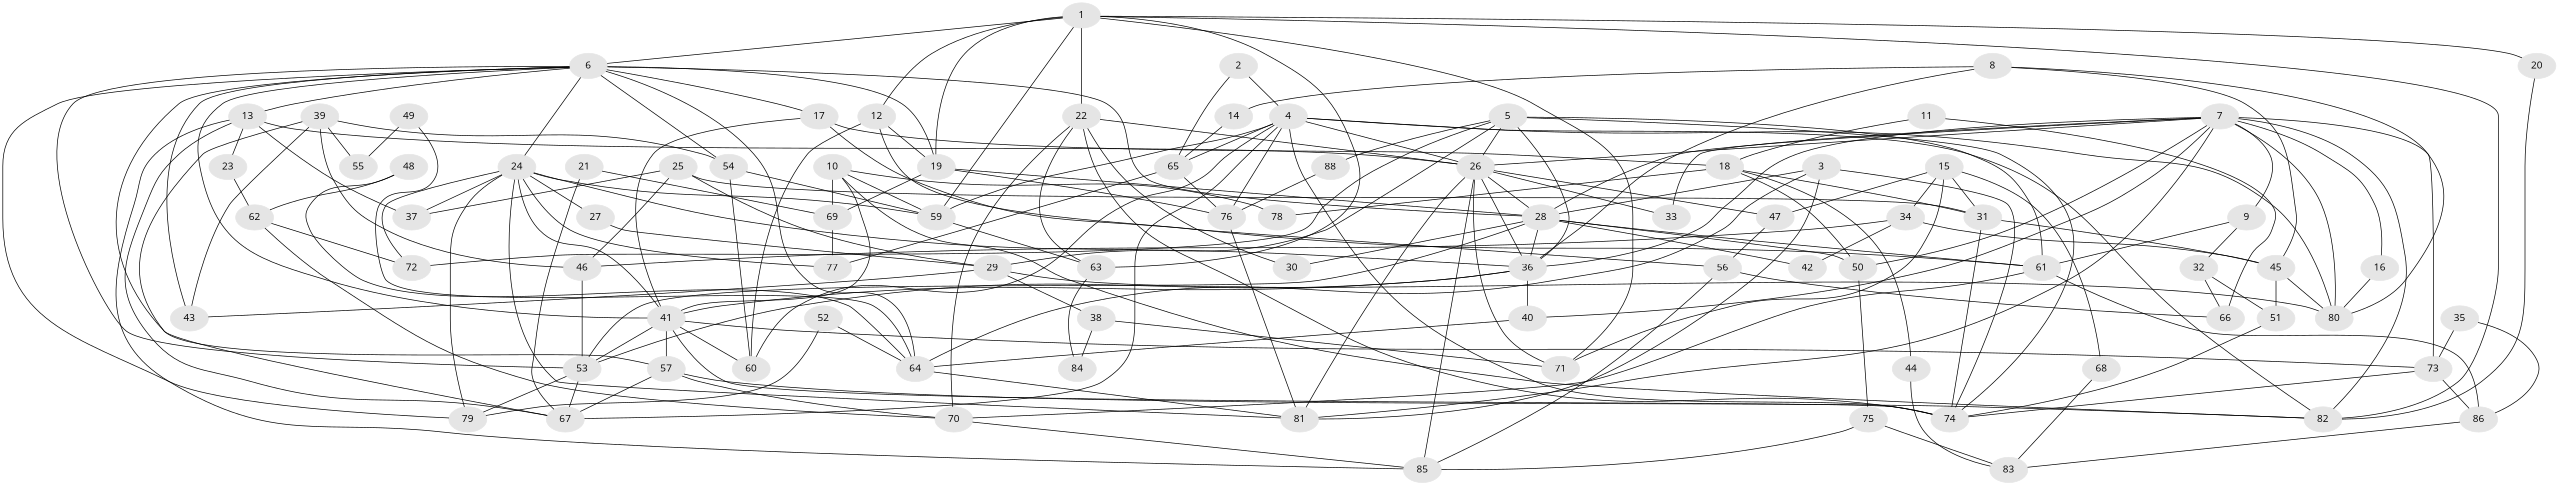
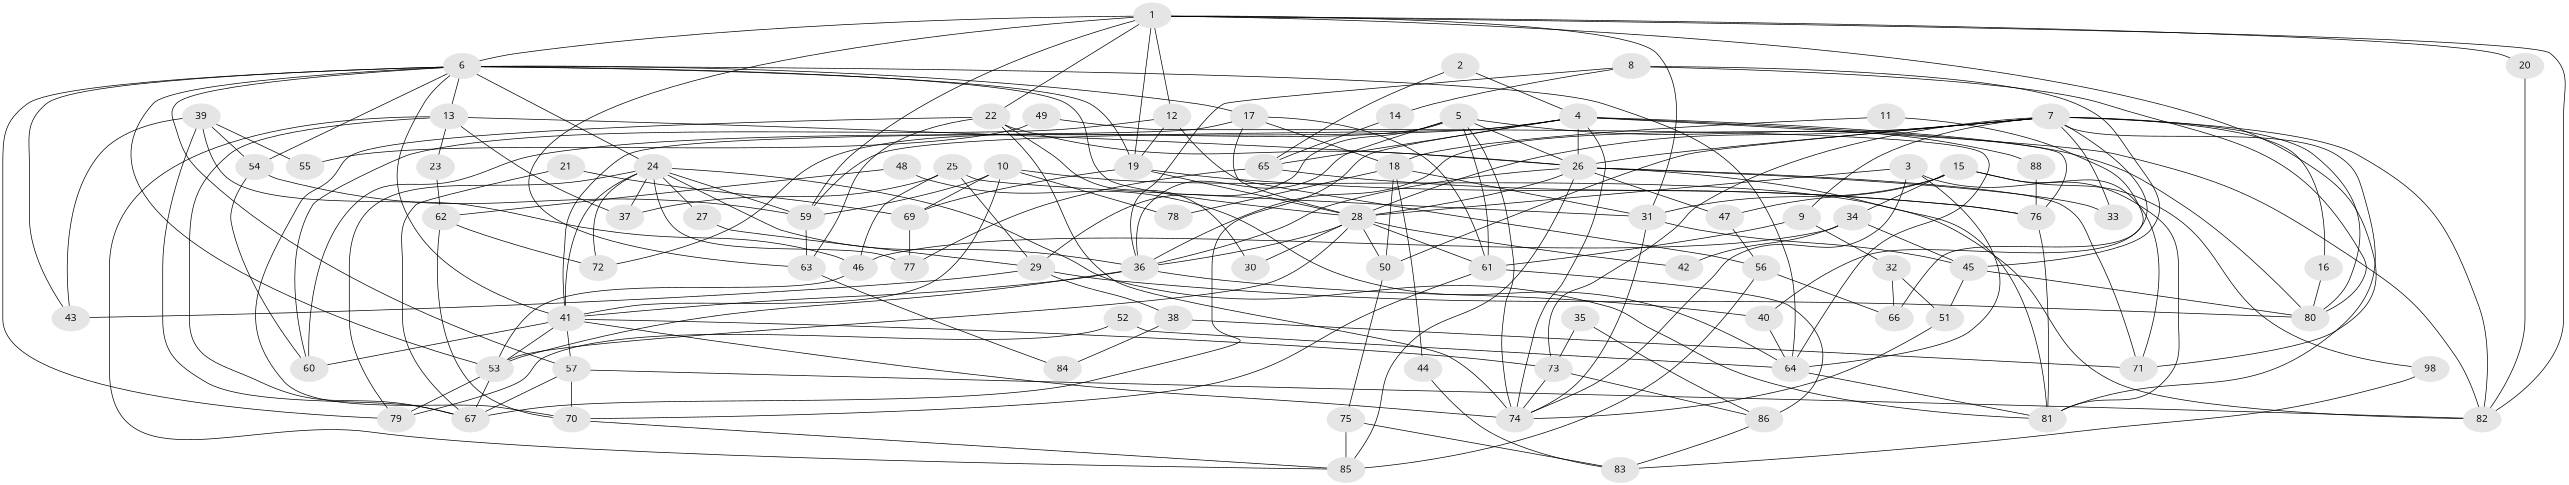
none -> (1625, 40)
none -> (1262, 191)
(2101, 369) -> (2430, 369)
